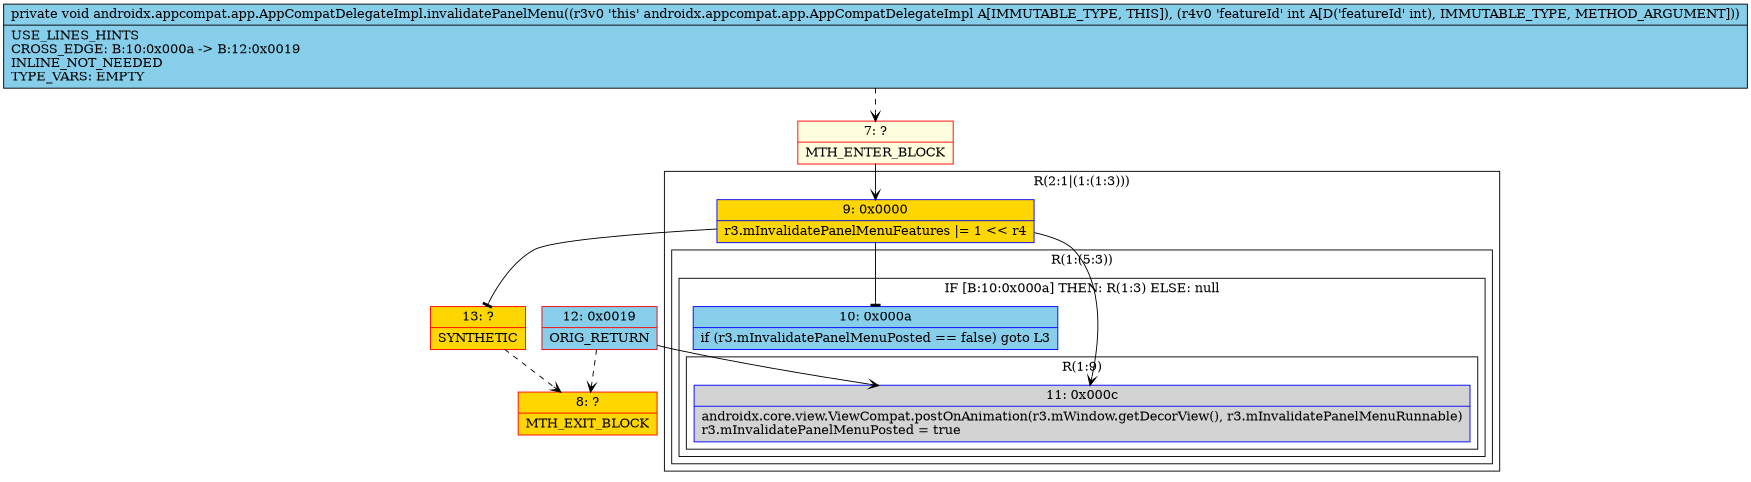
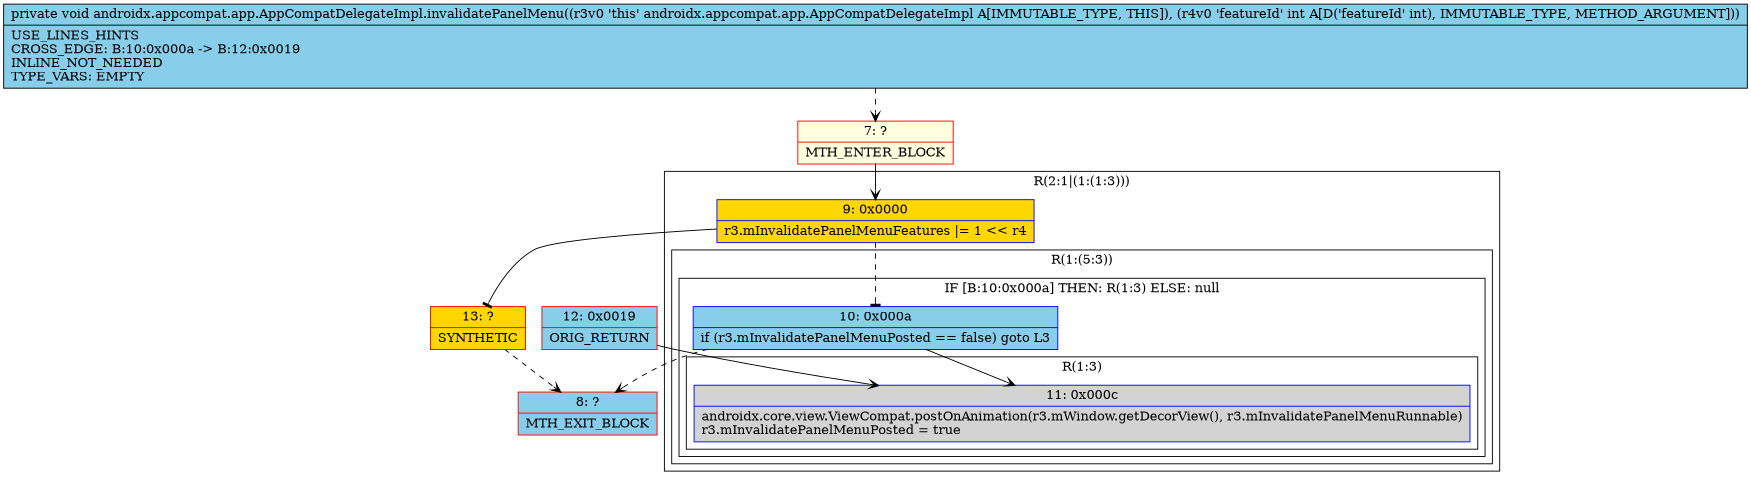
(876, 272) -> (876, 272)
(1094, 289) -> (966, 366)
(594, 366) -> (658, 368)
(1082, 367) -> (1082, 367)
(588, 414) -> (588, 414)
